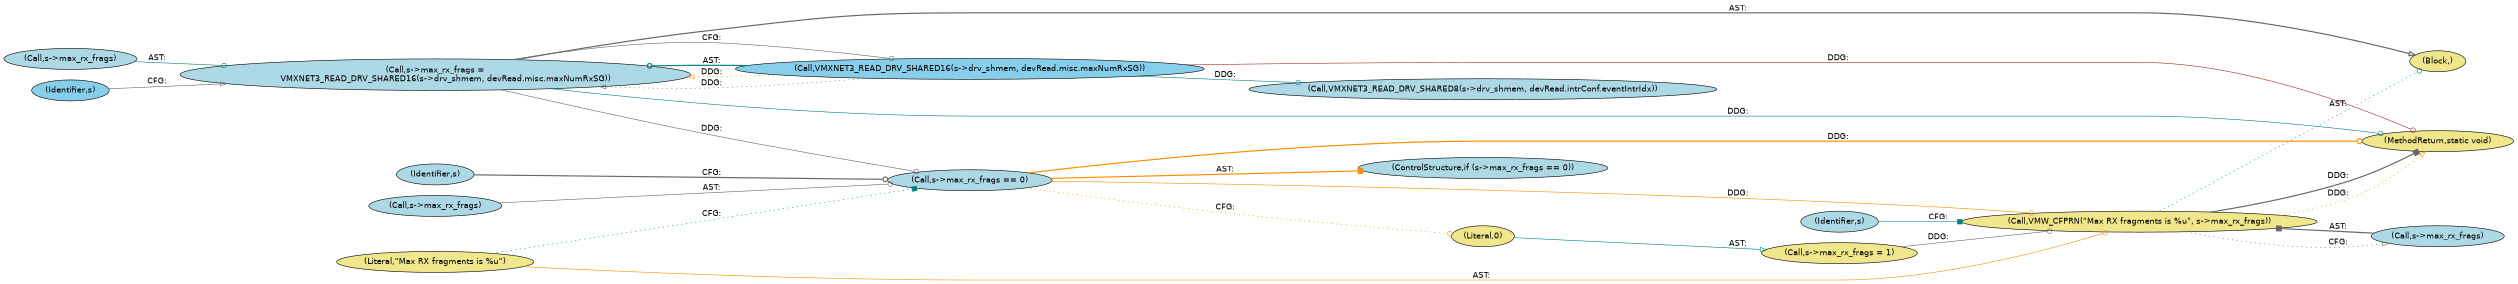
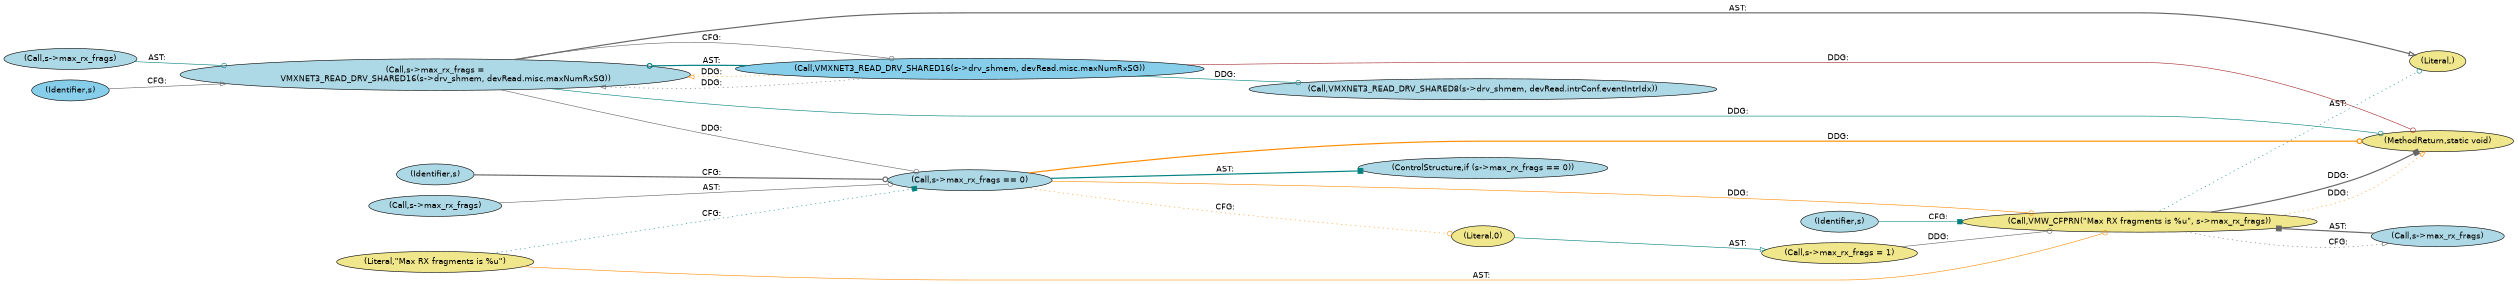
(2438, 61) -> (2438, 61)
(1204, 175) -> (1204, 175)
